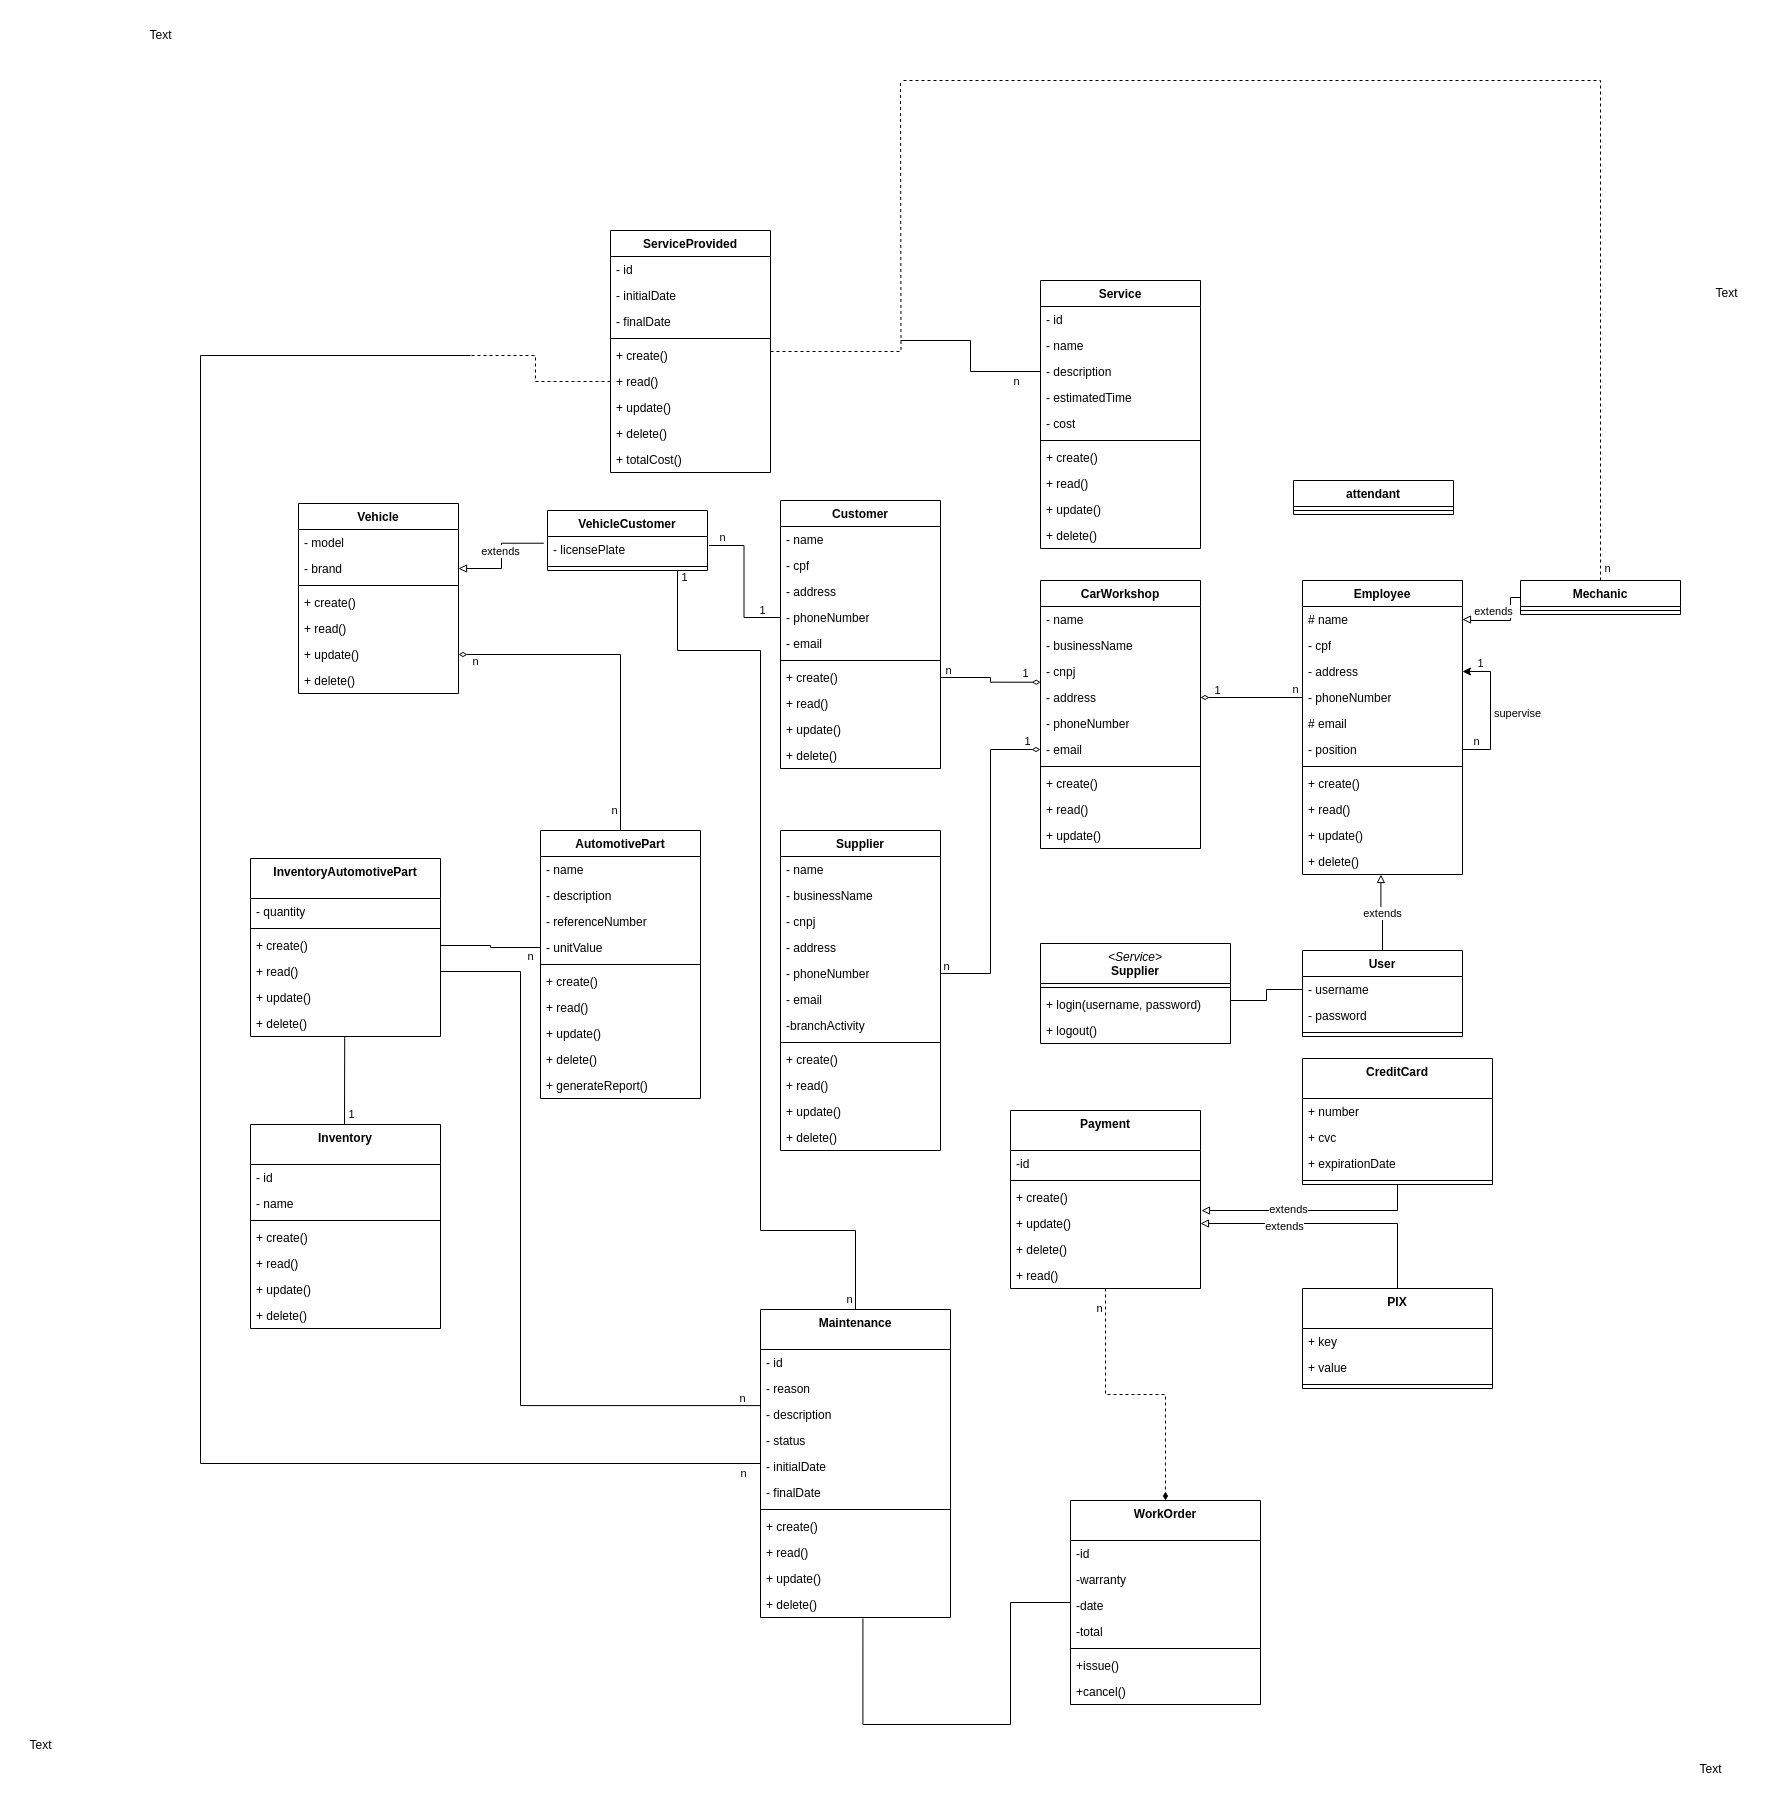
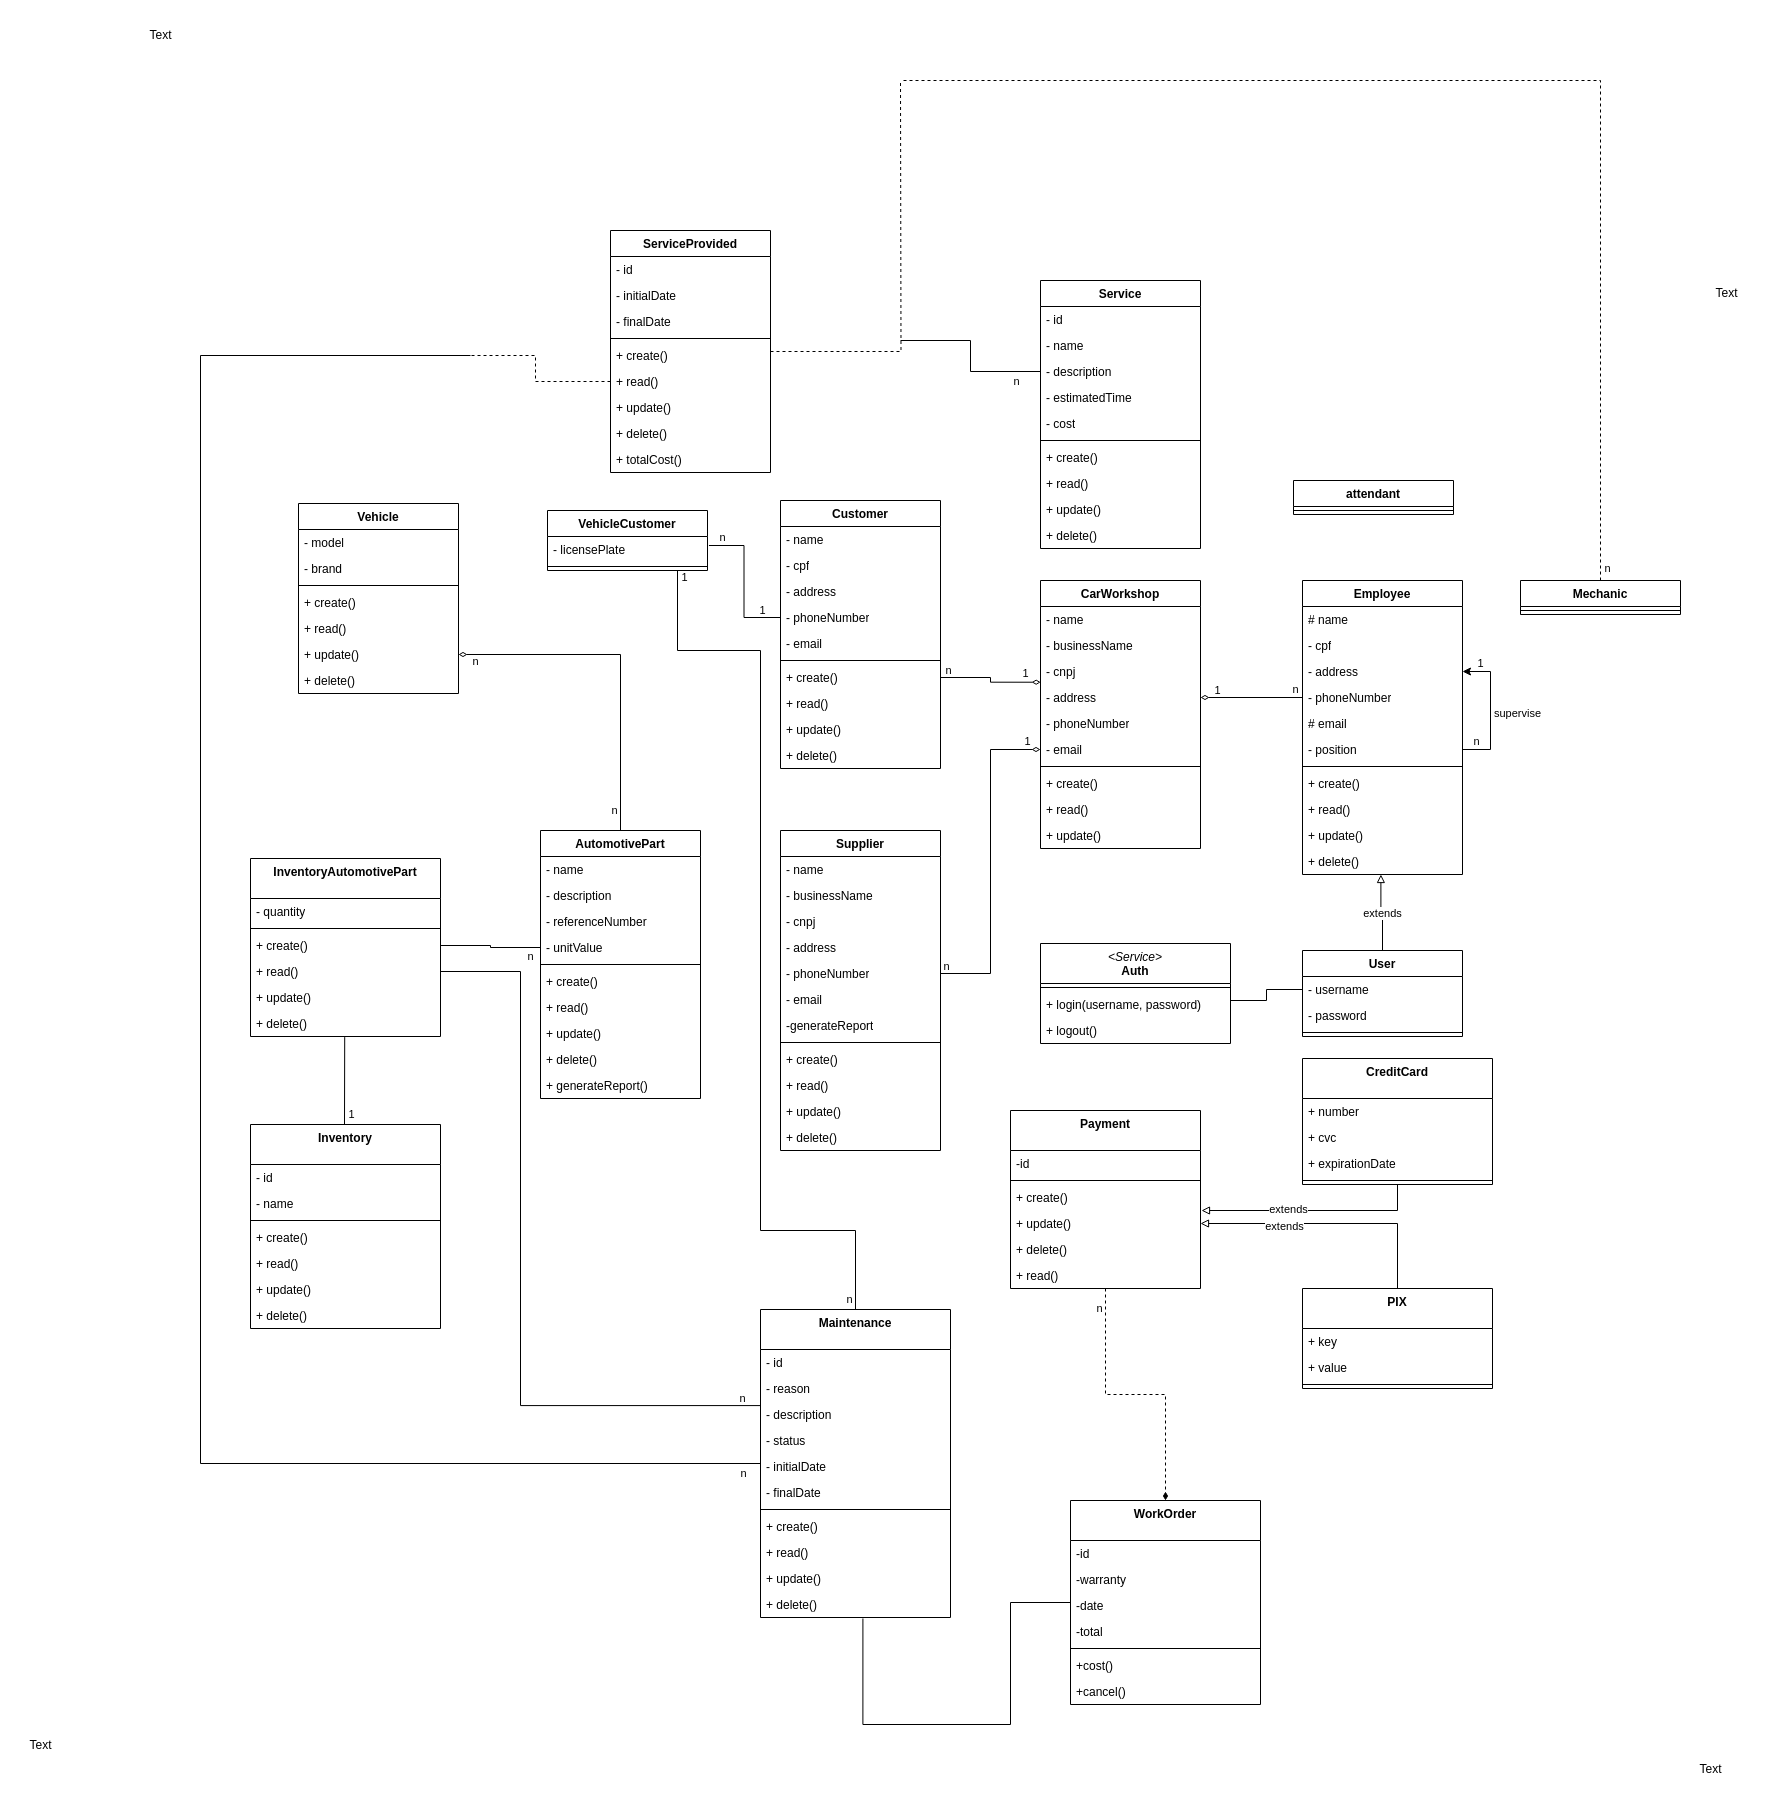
(502, 551) -> none
(1507, 621) -> none
(1136, 965) -> (1136, 965)
(834, 1027) -> (837, 1027)
(1102, 1667) -> (1100, 1667)
